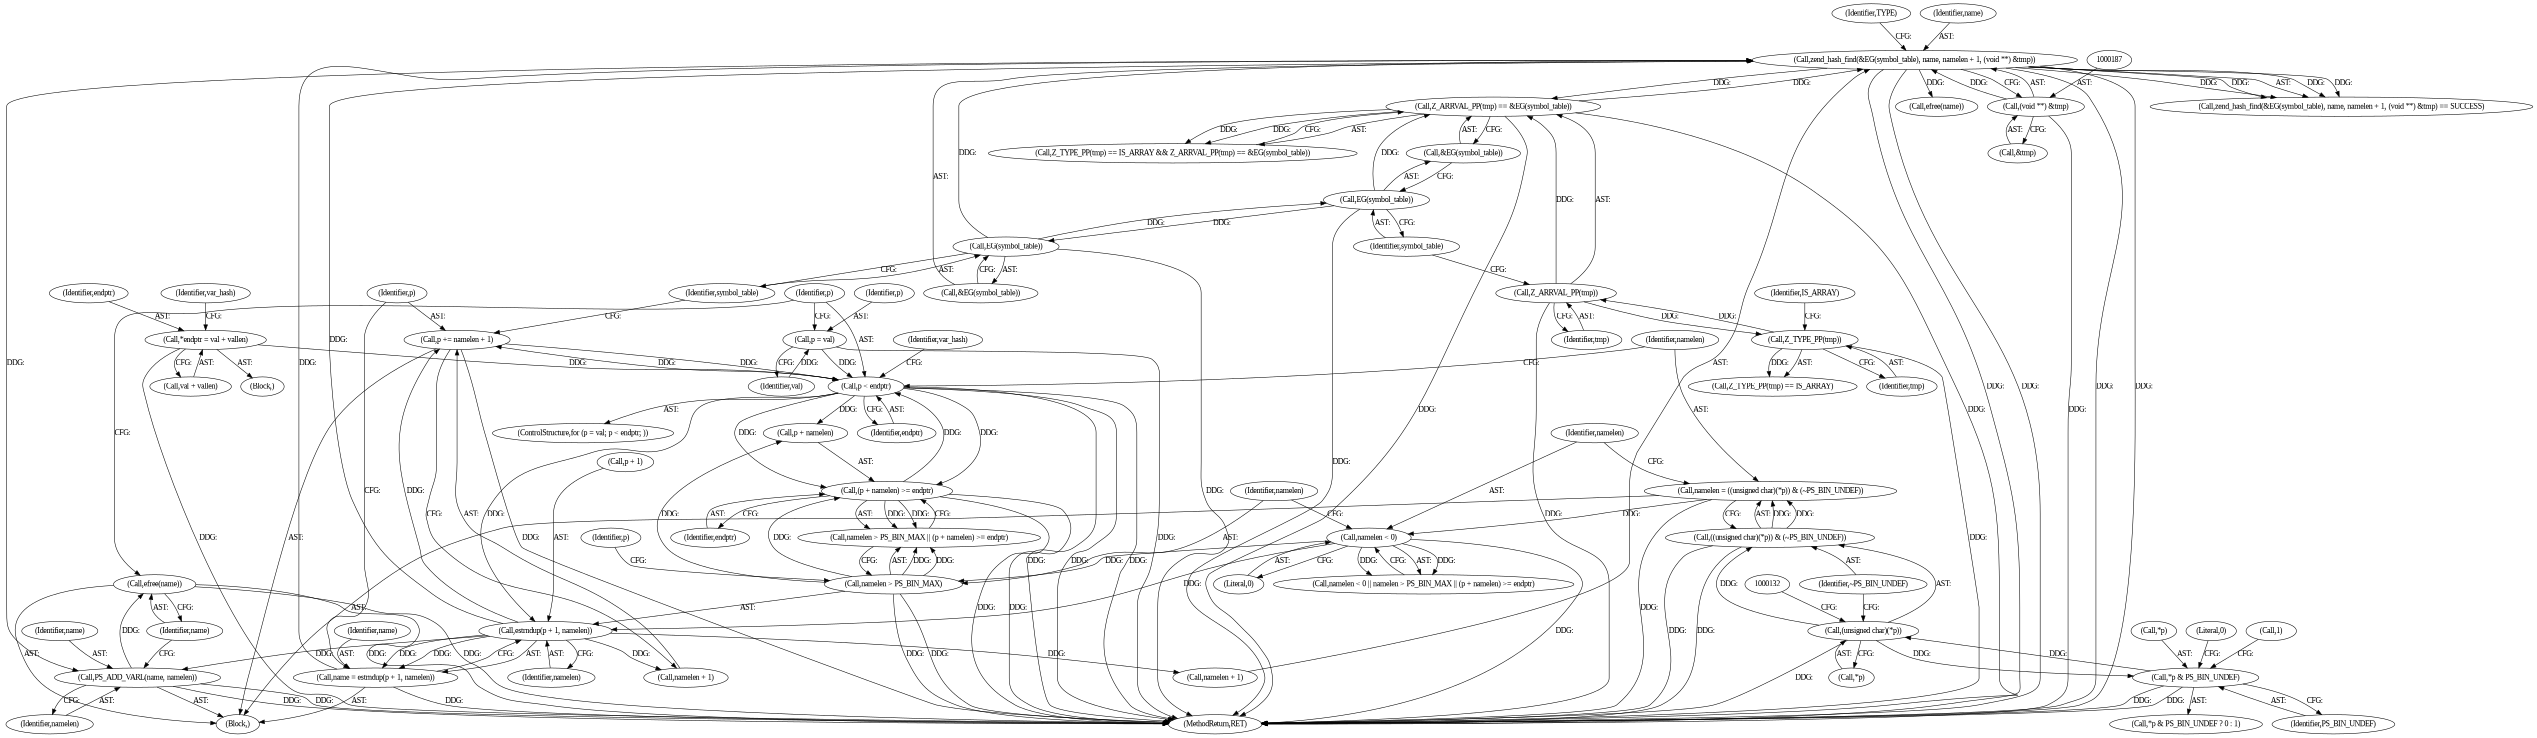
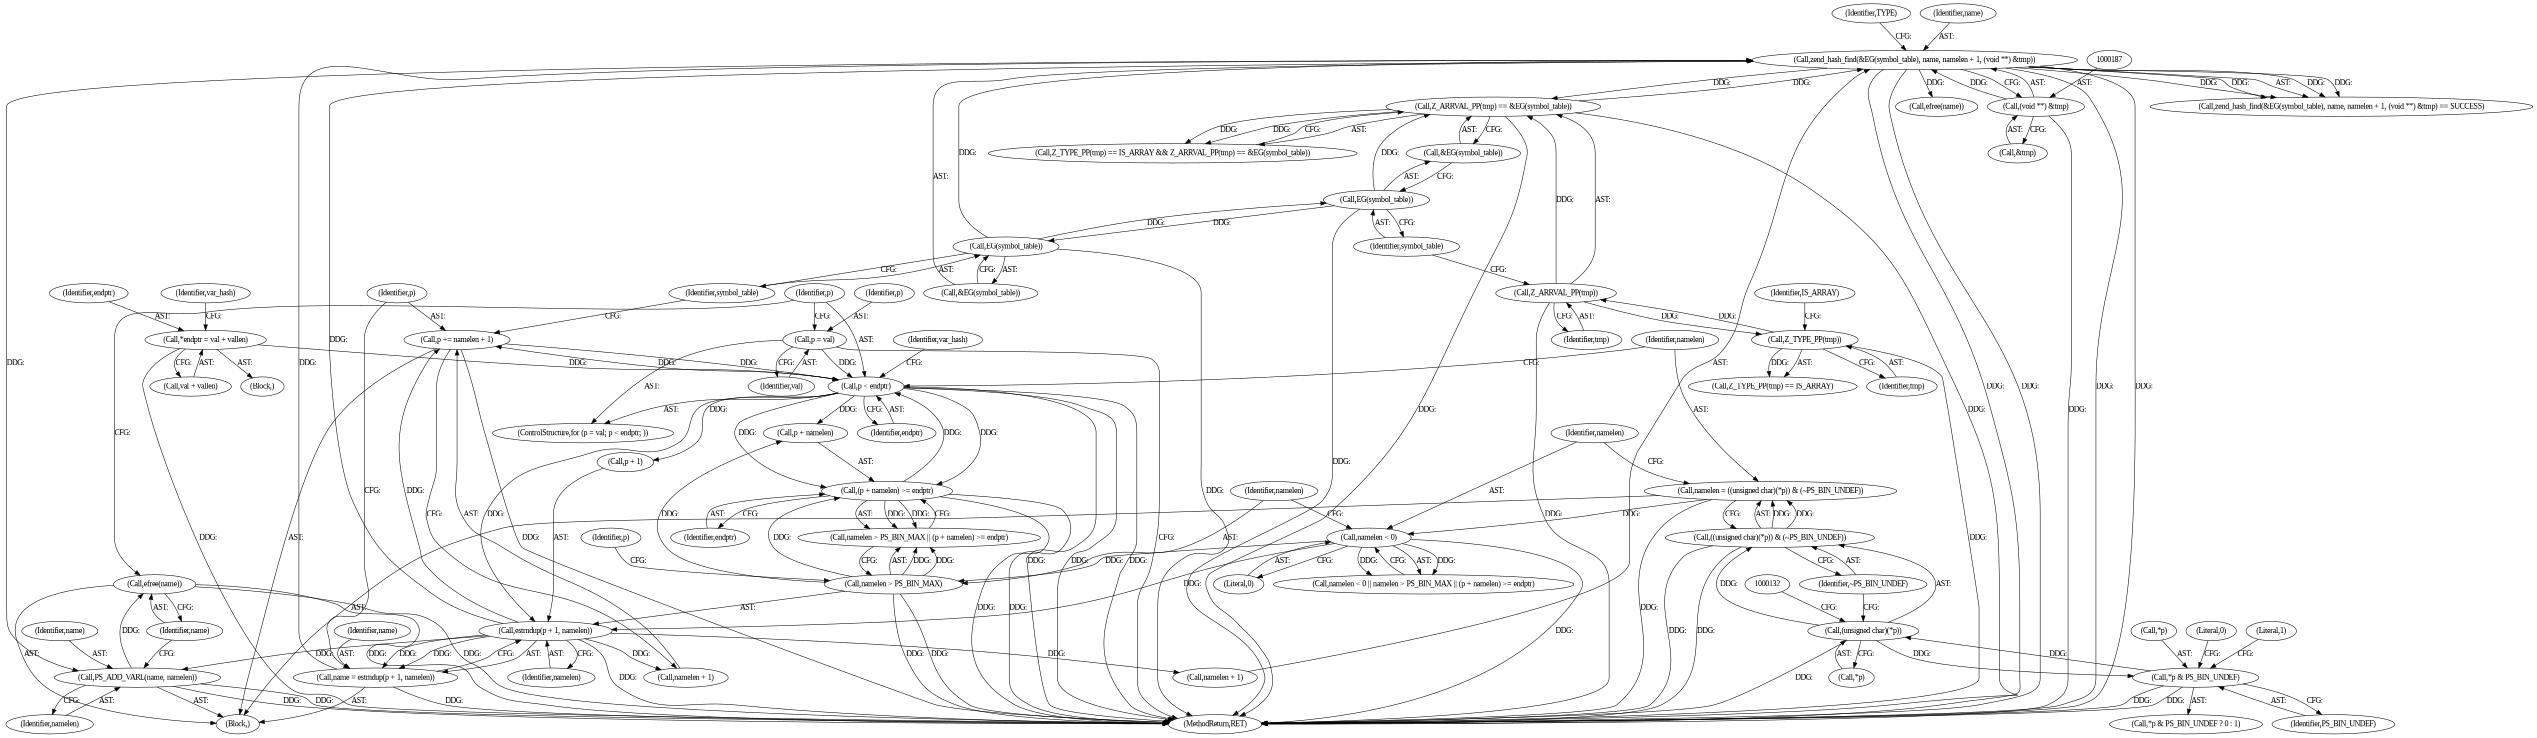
none -> (685, 357)
(811, 363) -> (811, 363)
none -> (708, 408)
(1168, 538) -> (1168, 538)
none -> (1810, 561)
(2271, 631) -> (2271, 631)
none -> (825, 712)
